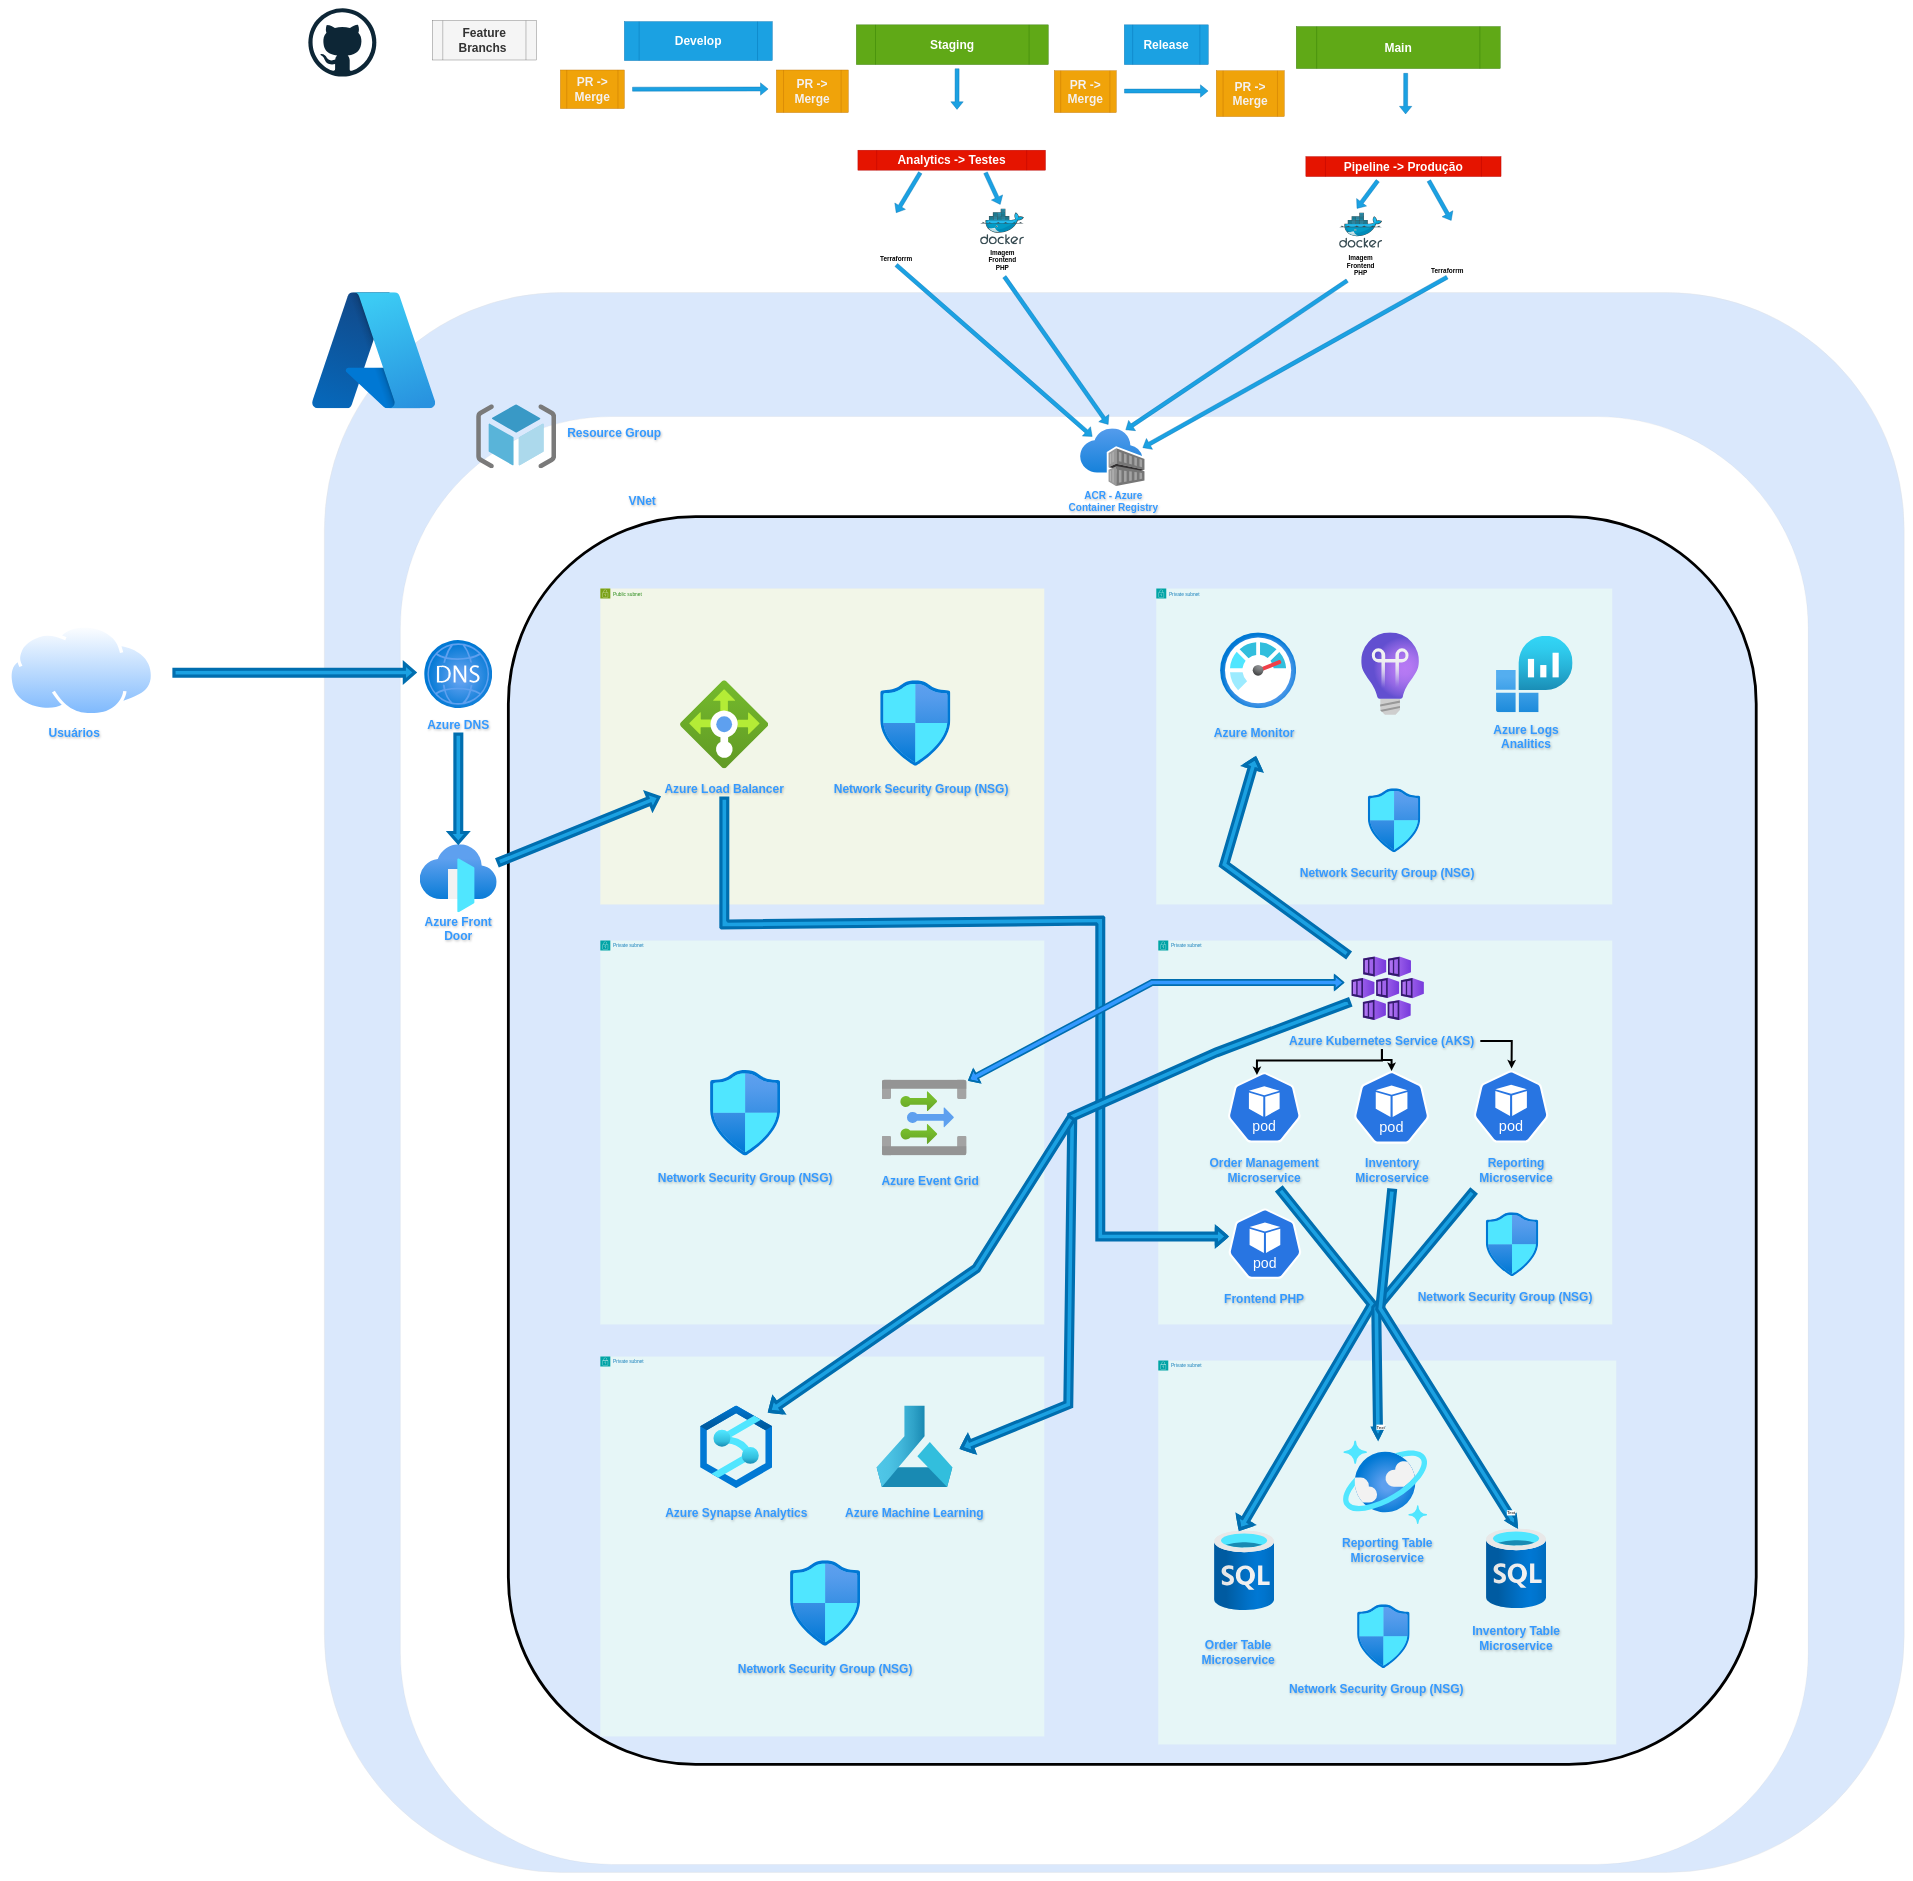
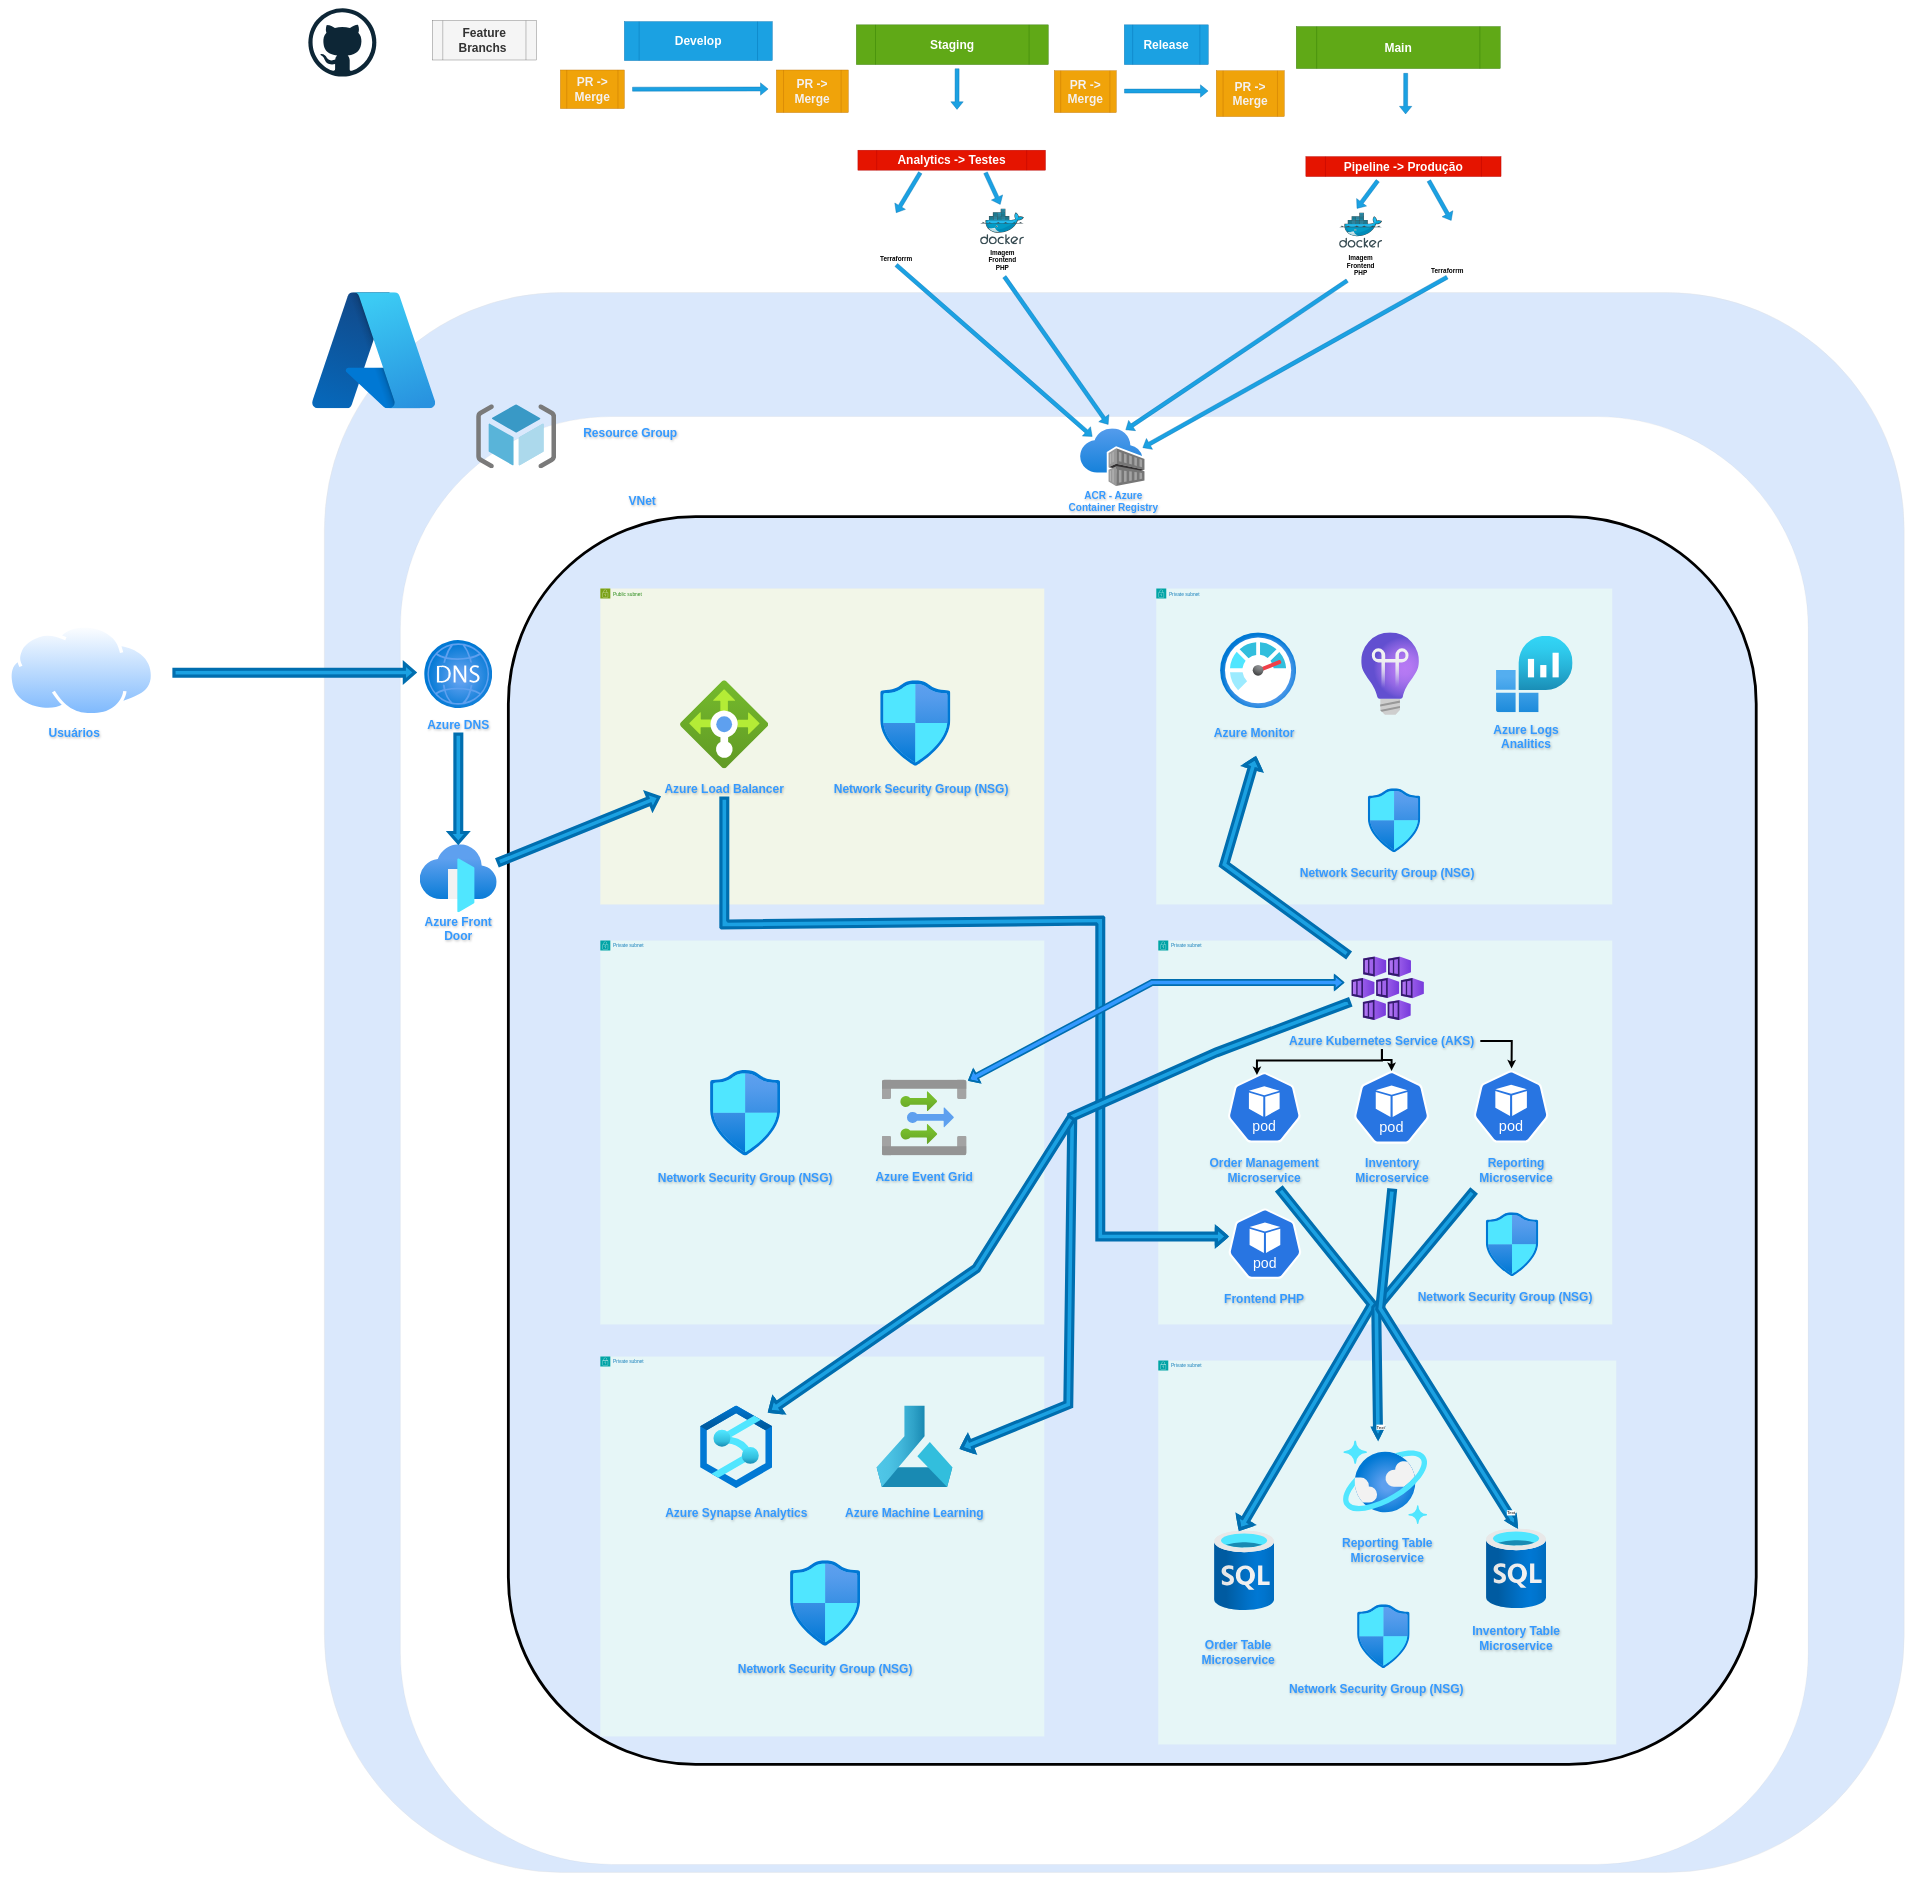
(614, 433) -> (630, 433)
(930, 1181) -> (924, 1177)
